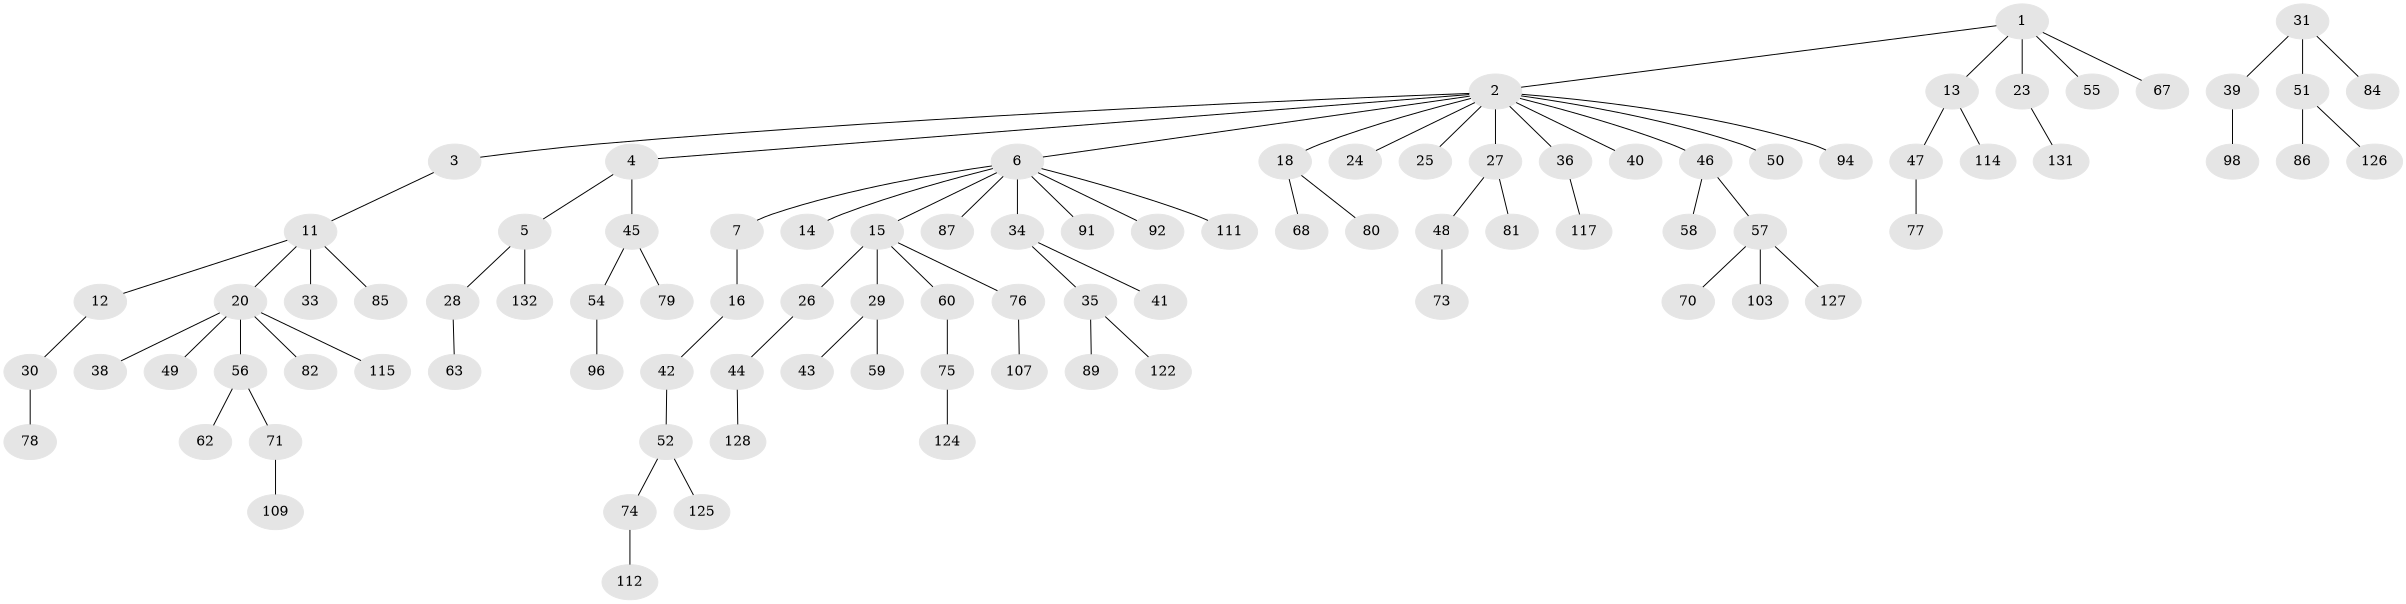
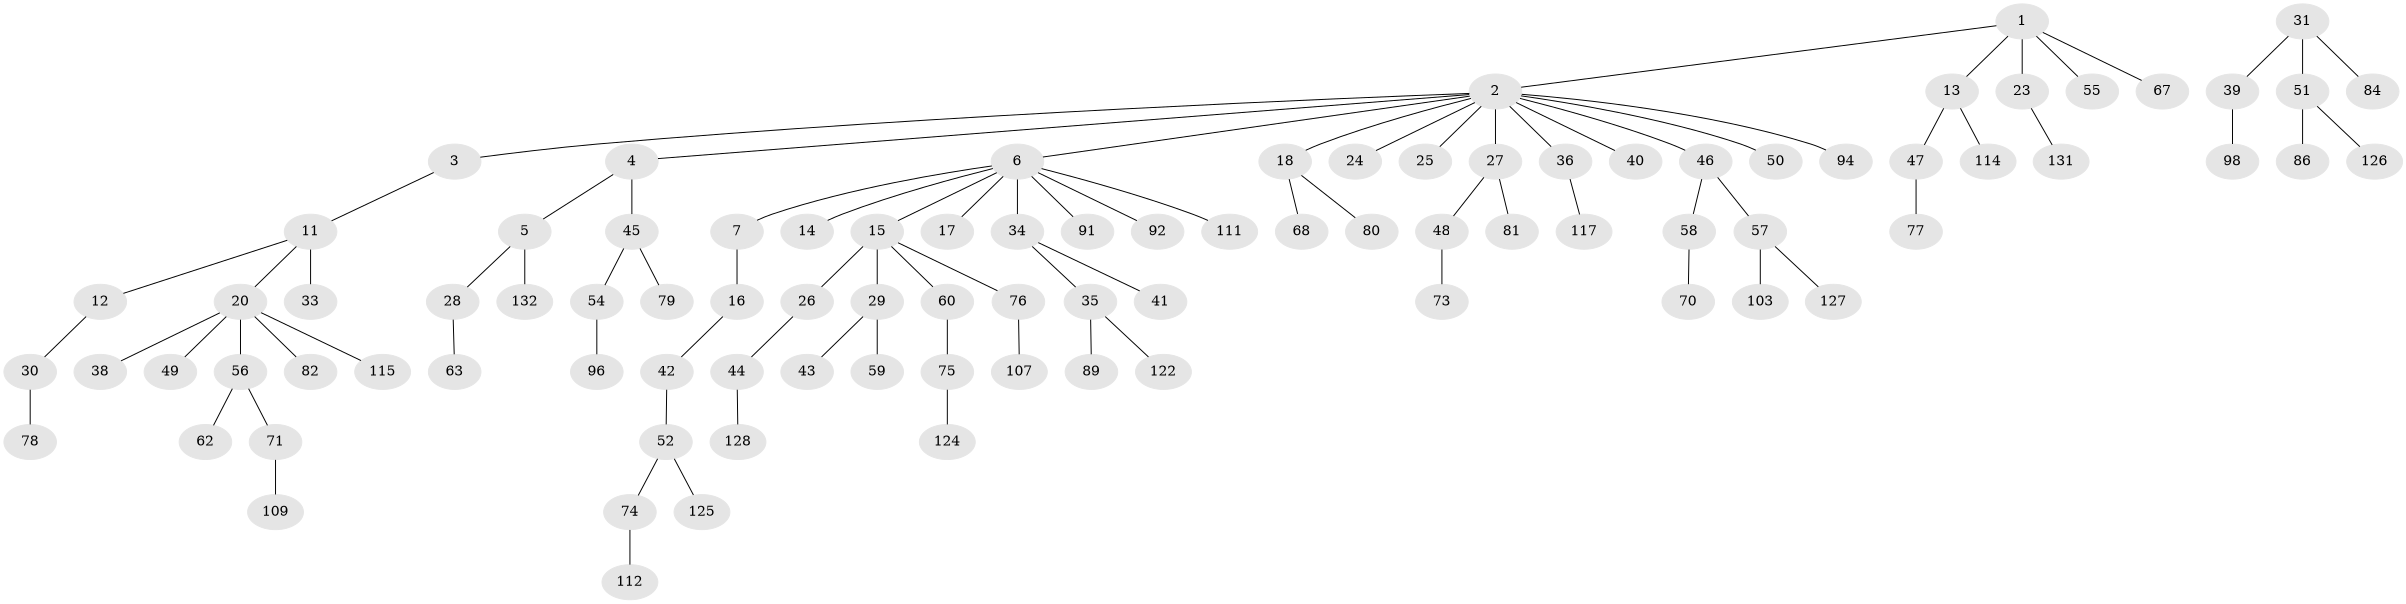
(947, 232) -> (947, 232)
(1724, 267) -> (1689, 267)
(381, 302) -> none
